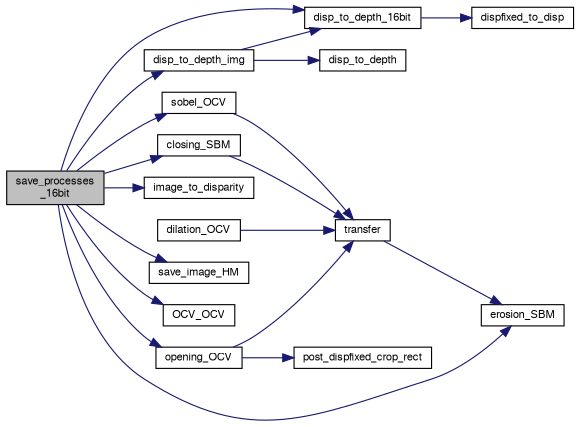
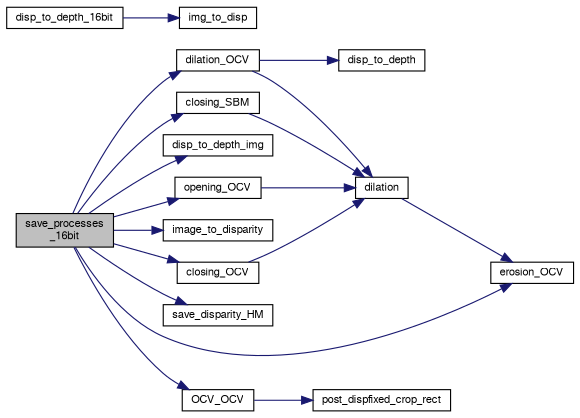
(523, 18) -> (218, 18)
(142, 41) -> (113, 139)
(276, 41) -> none
(281, 60) -> (293, 60)
(199, 103) -> (218, 273)
(363, 230) -> (382, 188)
(199, 273) -> (218, 315)
(523, 315) -> (532, 273)
(262, 358) -> (278, 400)
